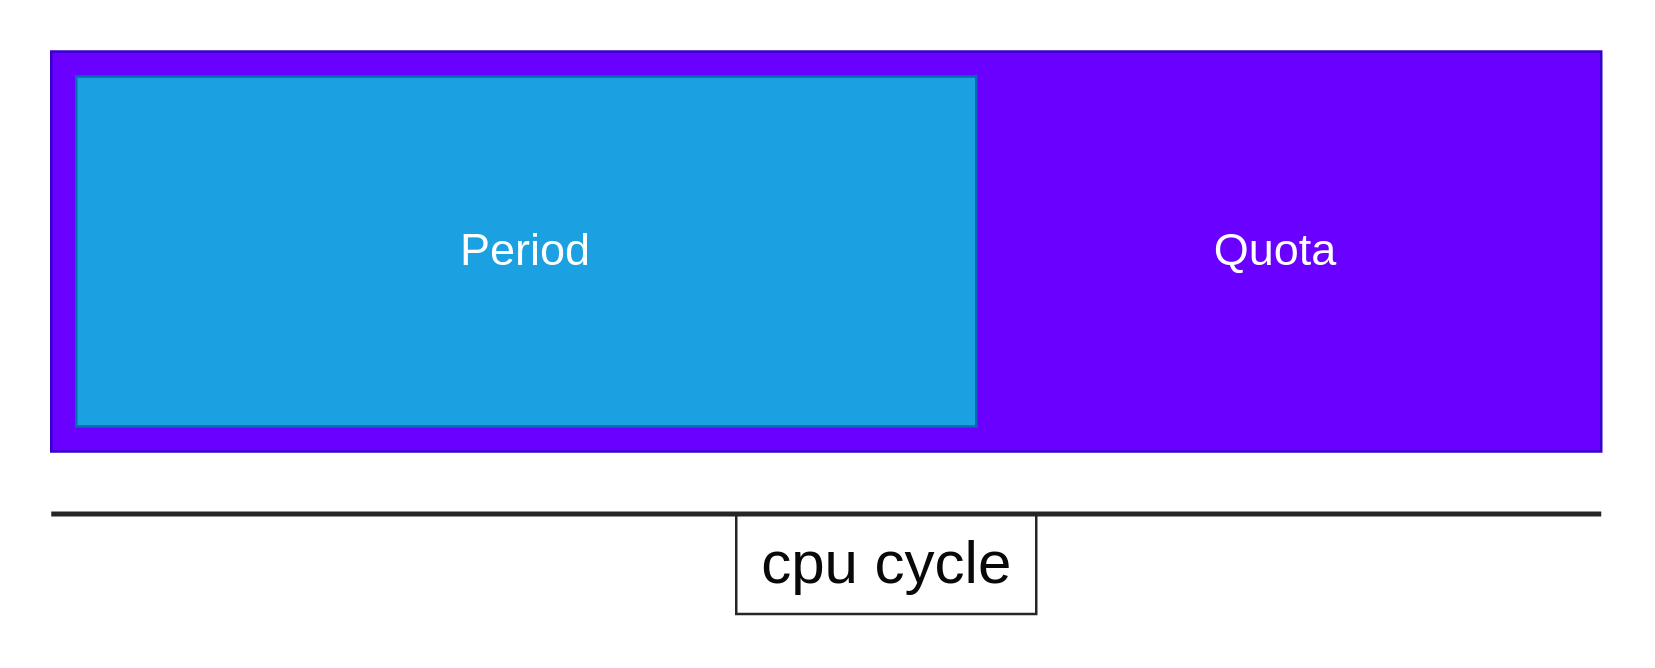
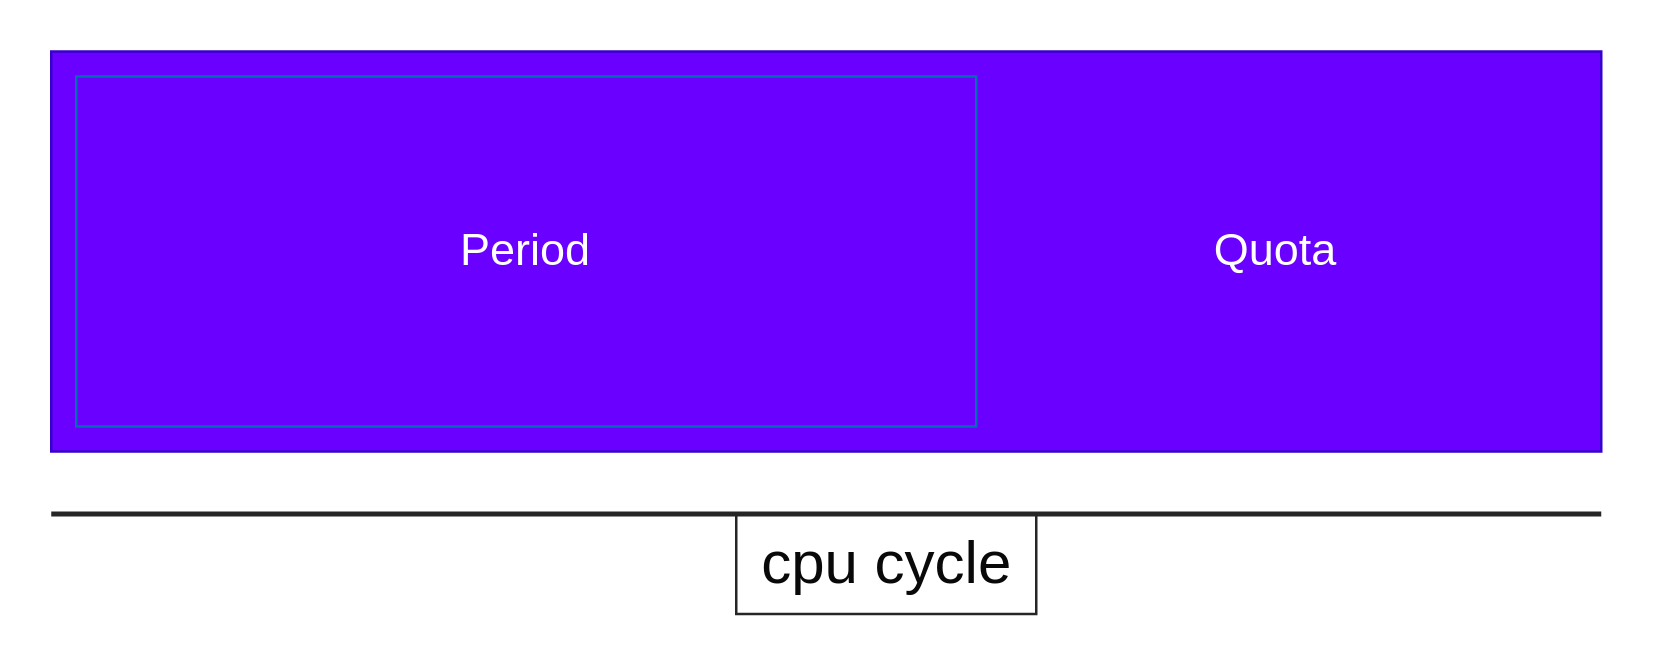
(526, 251) -> (526, 251)
